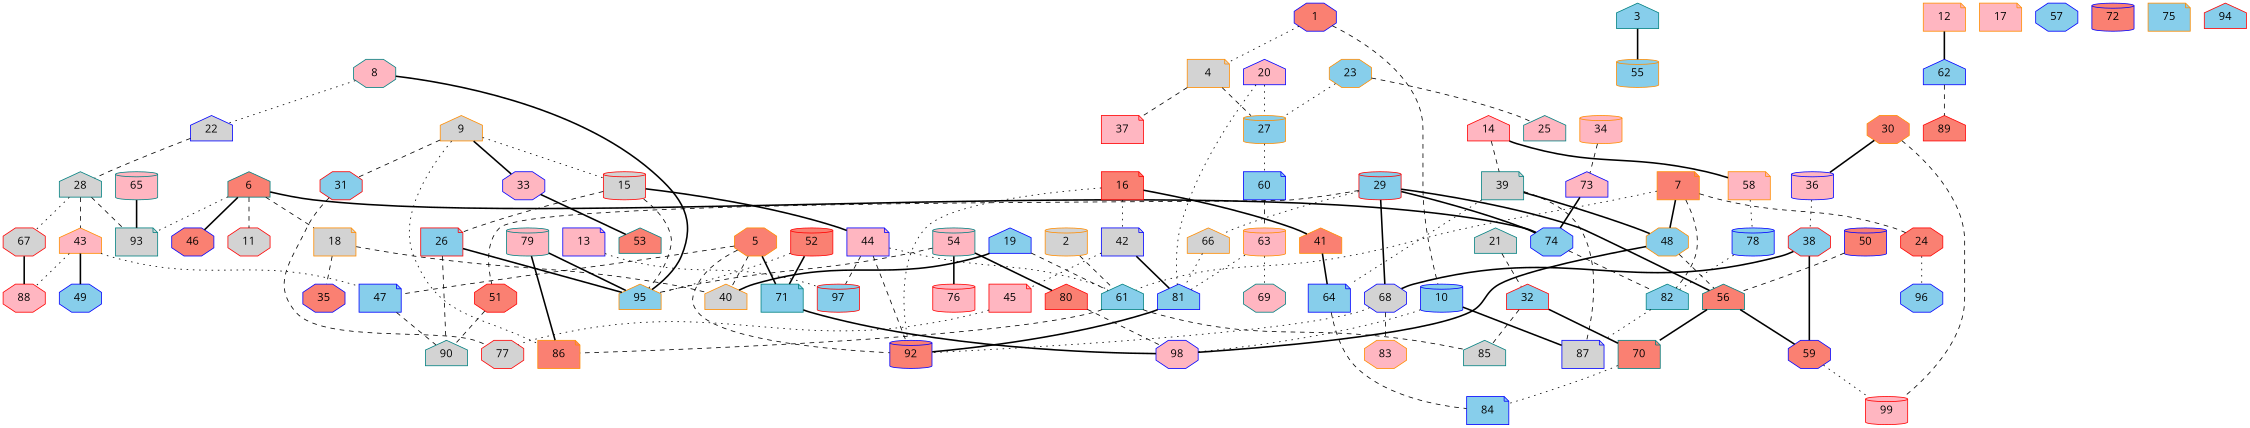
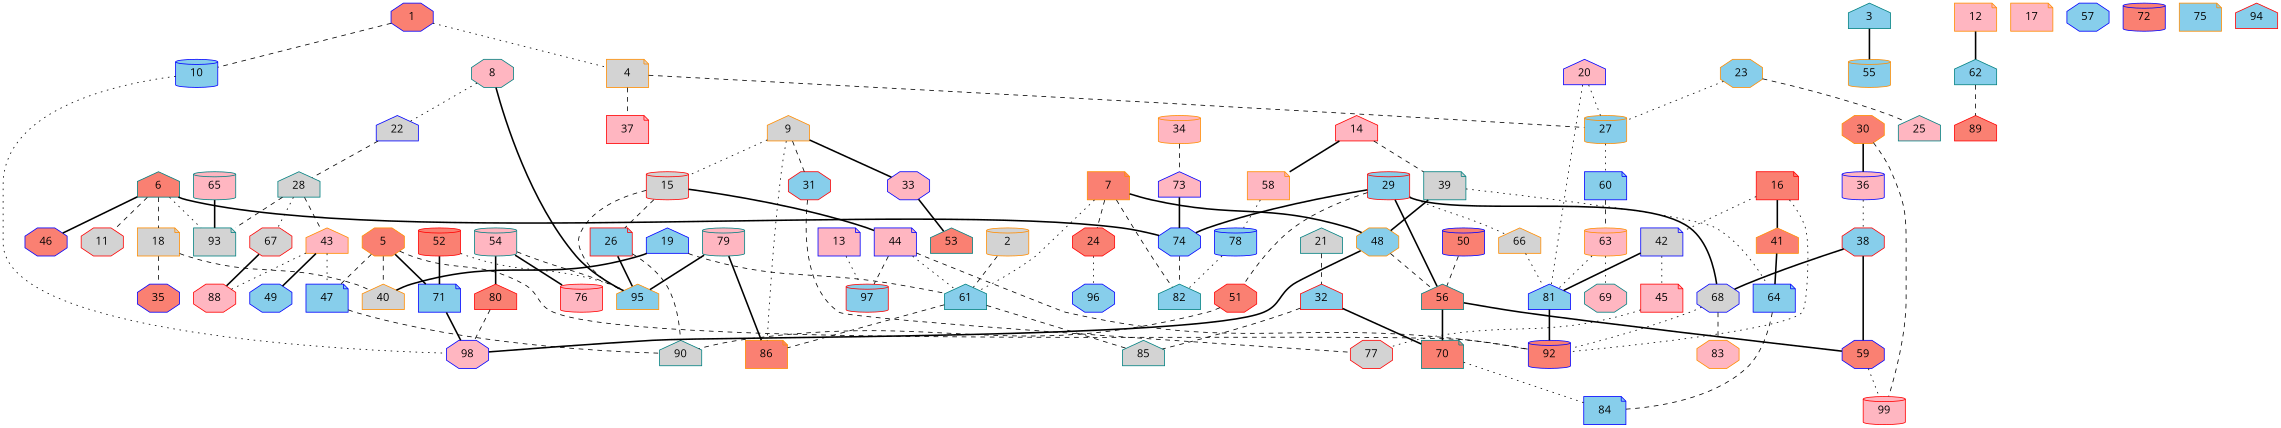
(1944, 73) -> (1976, 73)
(782, 298) -> (439, 298)
(1583, 354) -> none
